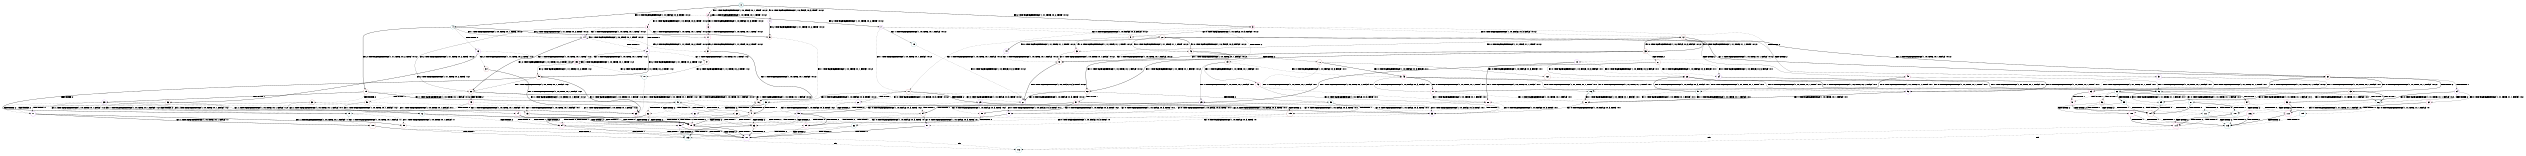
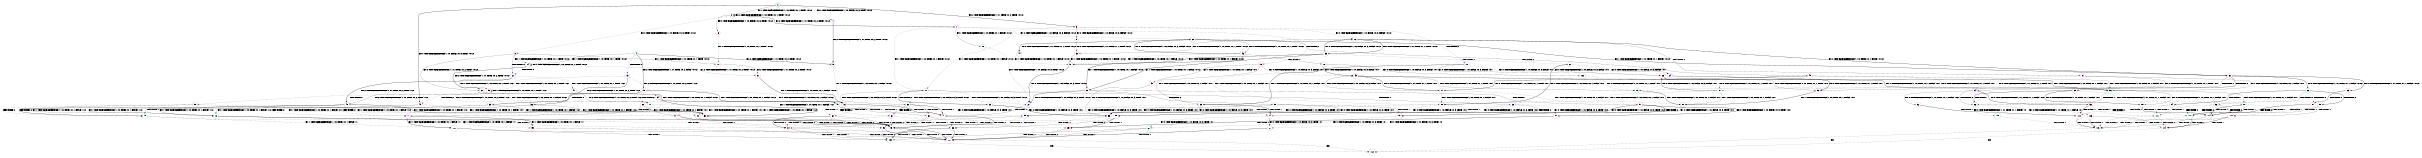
(597, 16) -> (554, 7)
(505, 84) -> (154, 108)
(659, 117) -> none
